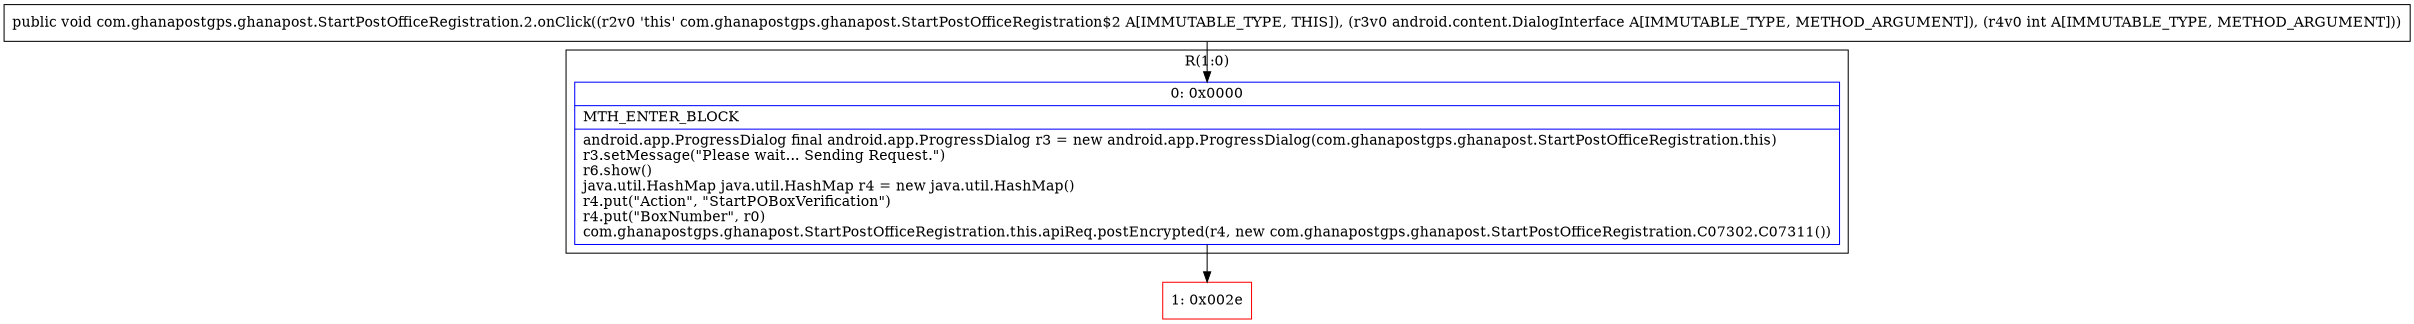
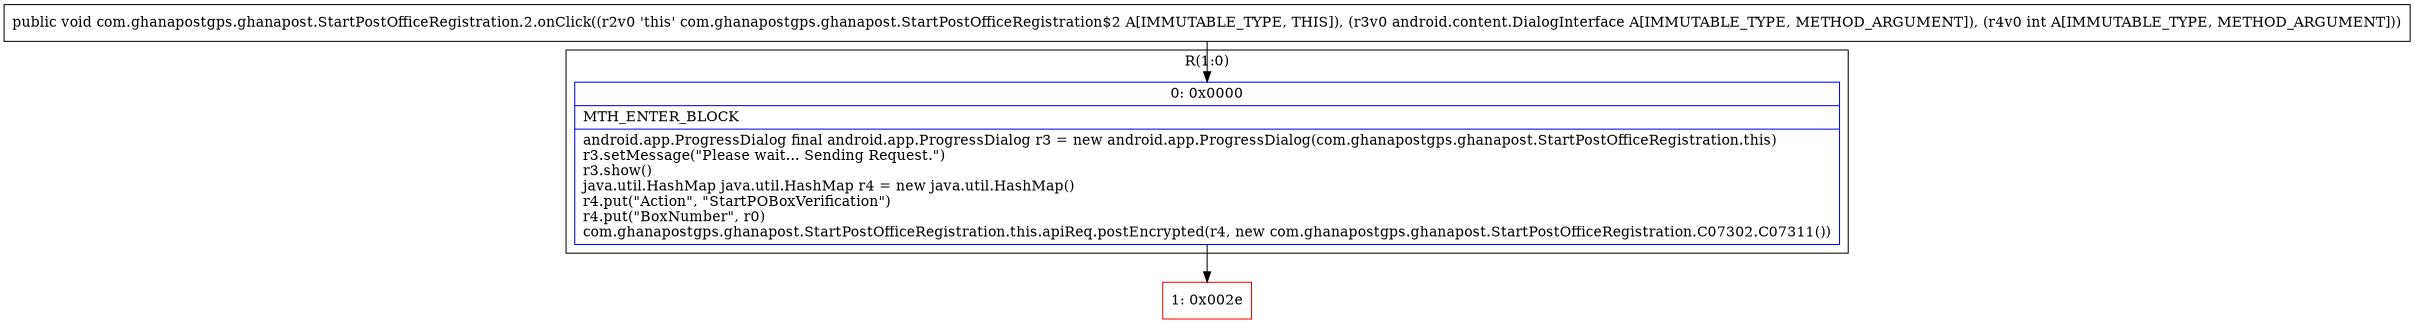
(618, 171) -> (618, 171)
